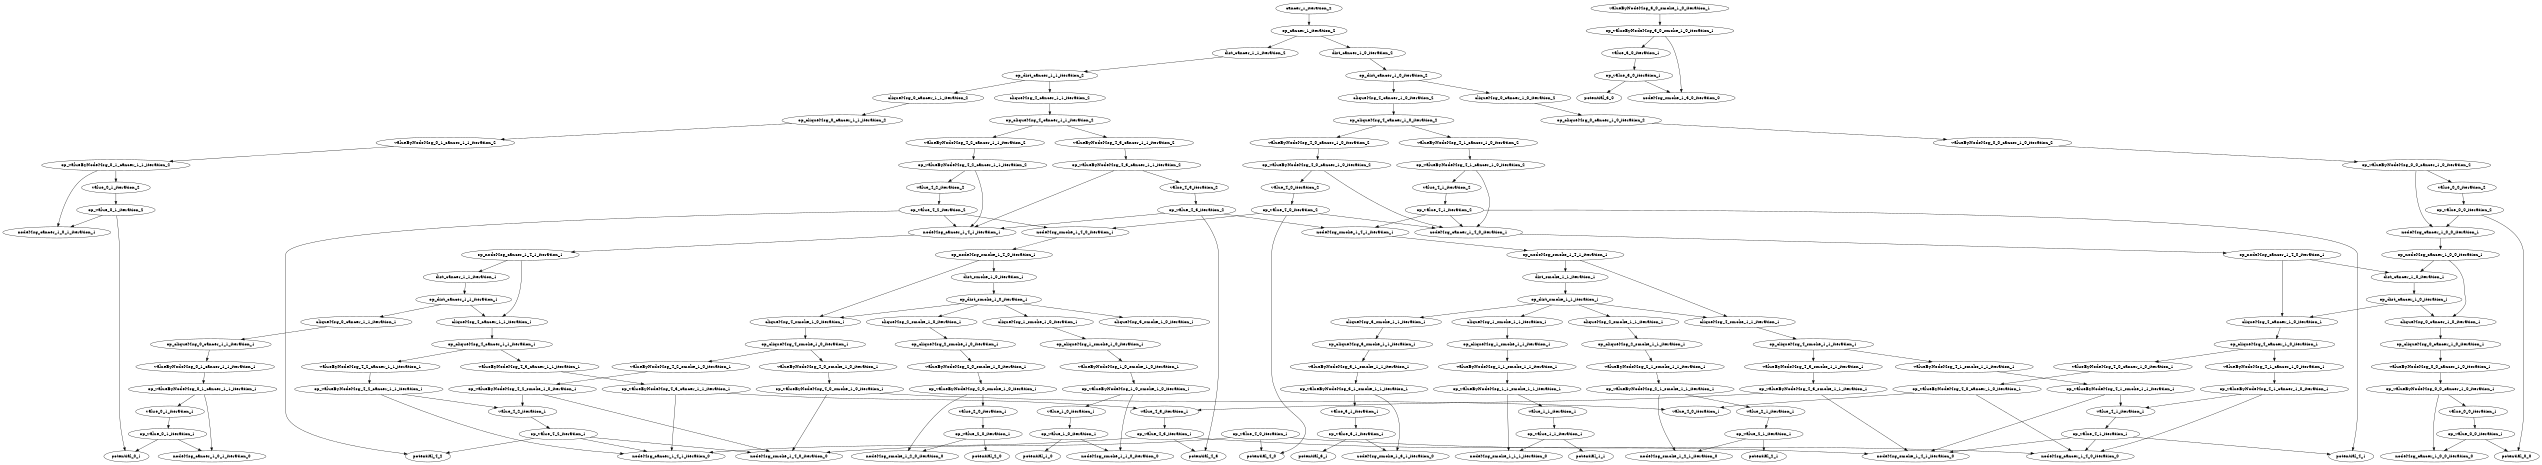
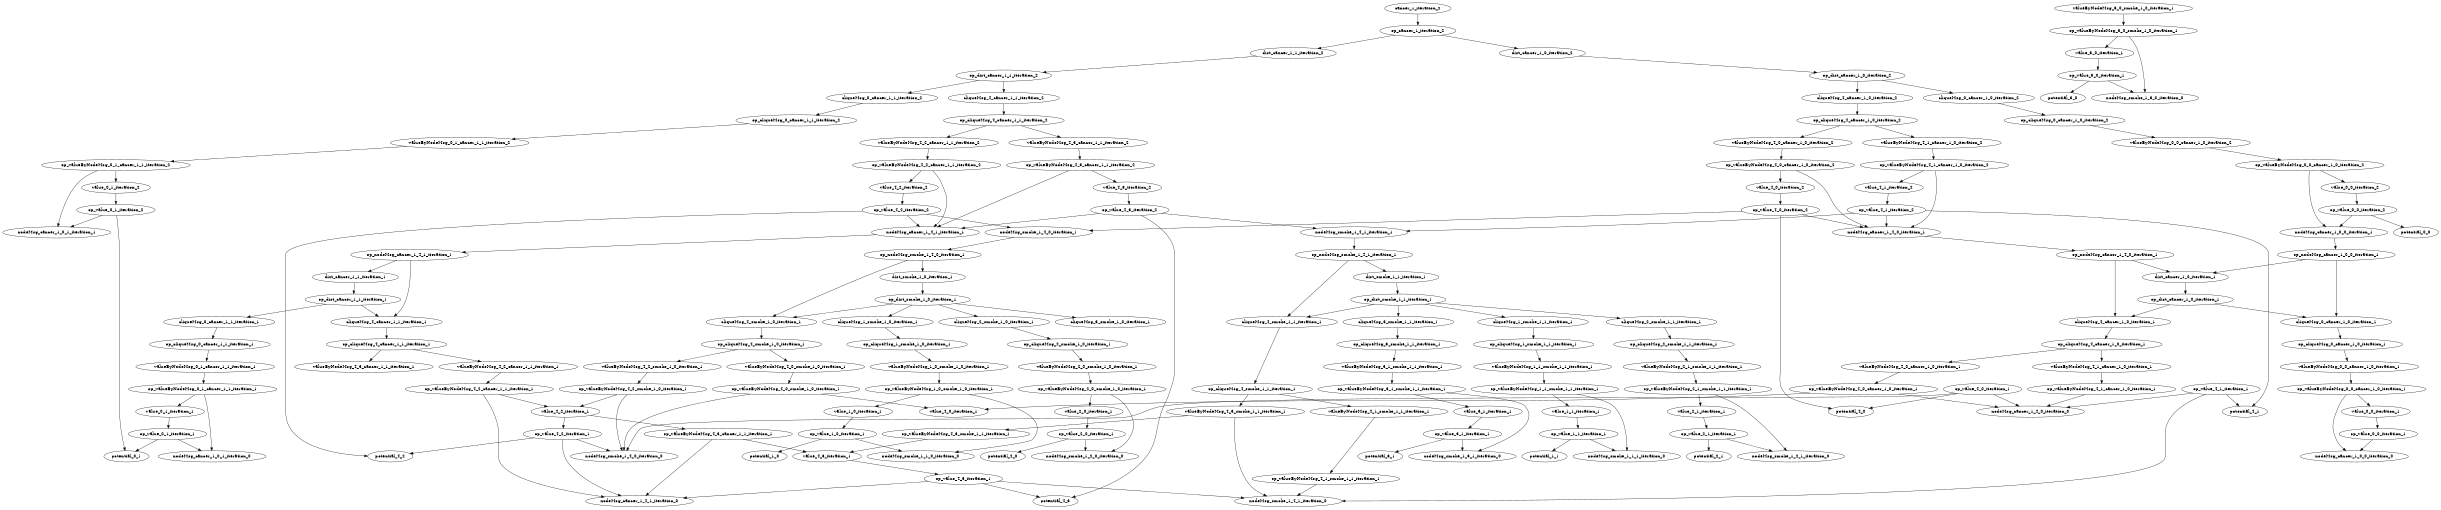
(595, 377) -> (636, 422)
(2121, 412) -> none
(1863, 422) -> (1238, 461)
(2495, 445) -> none
